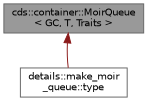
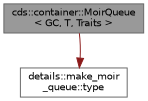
(67, 55) -> (80, 46)
